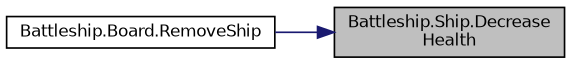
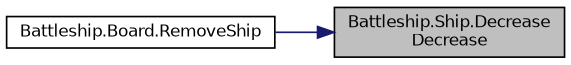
(449, 32) -> (449, 32)
